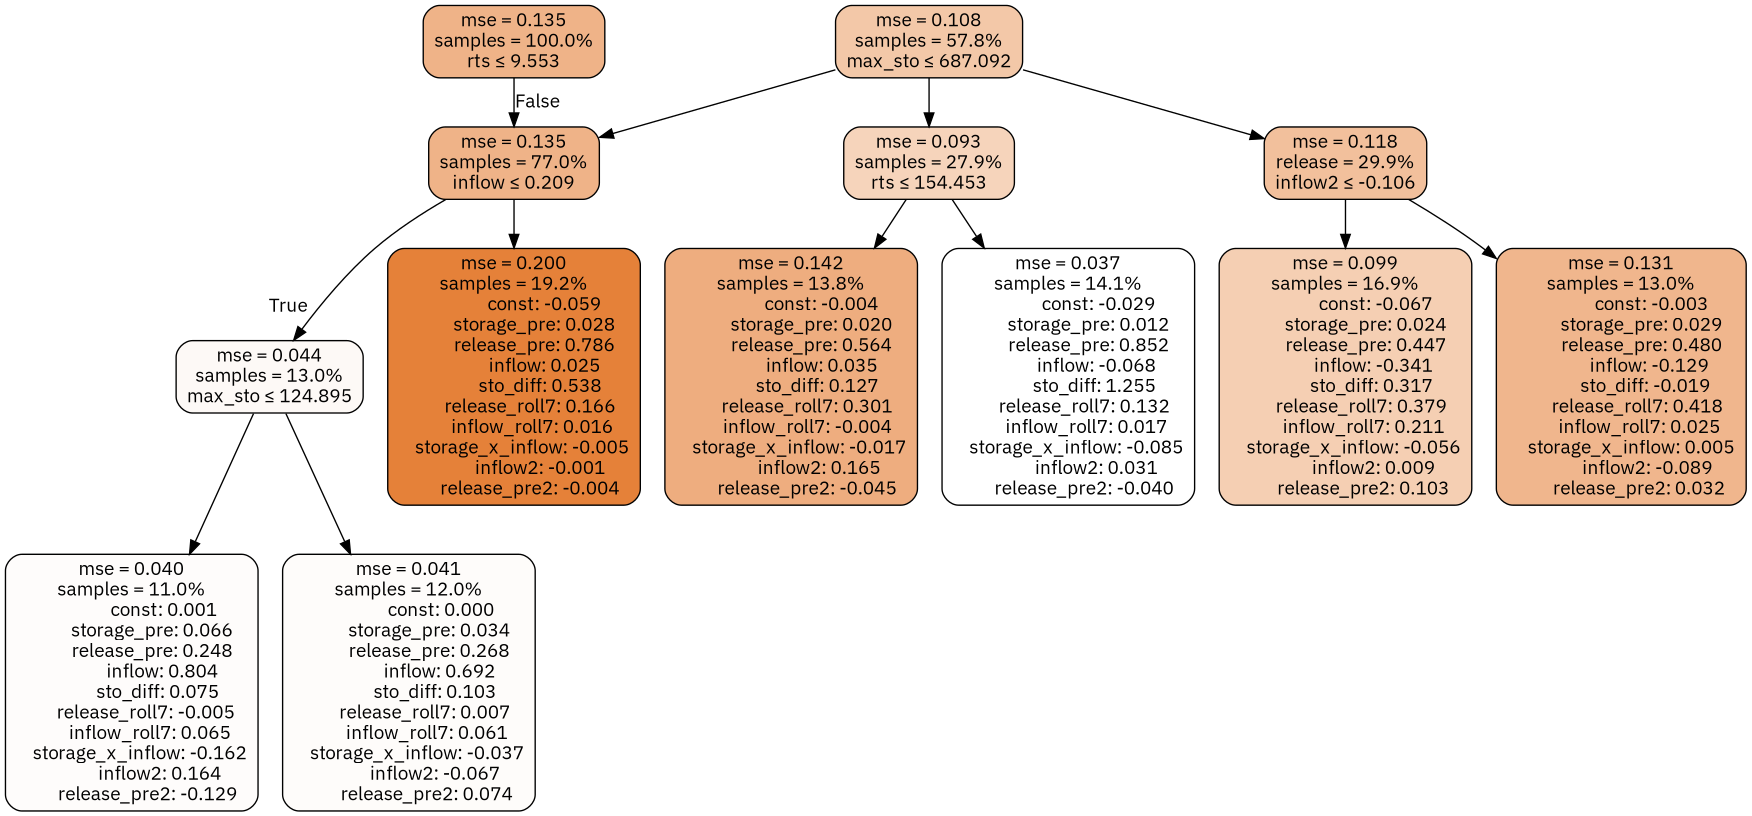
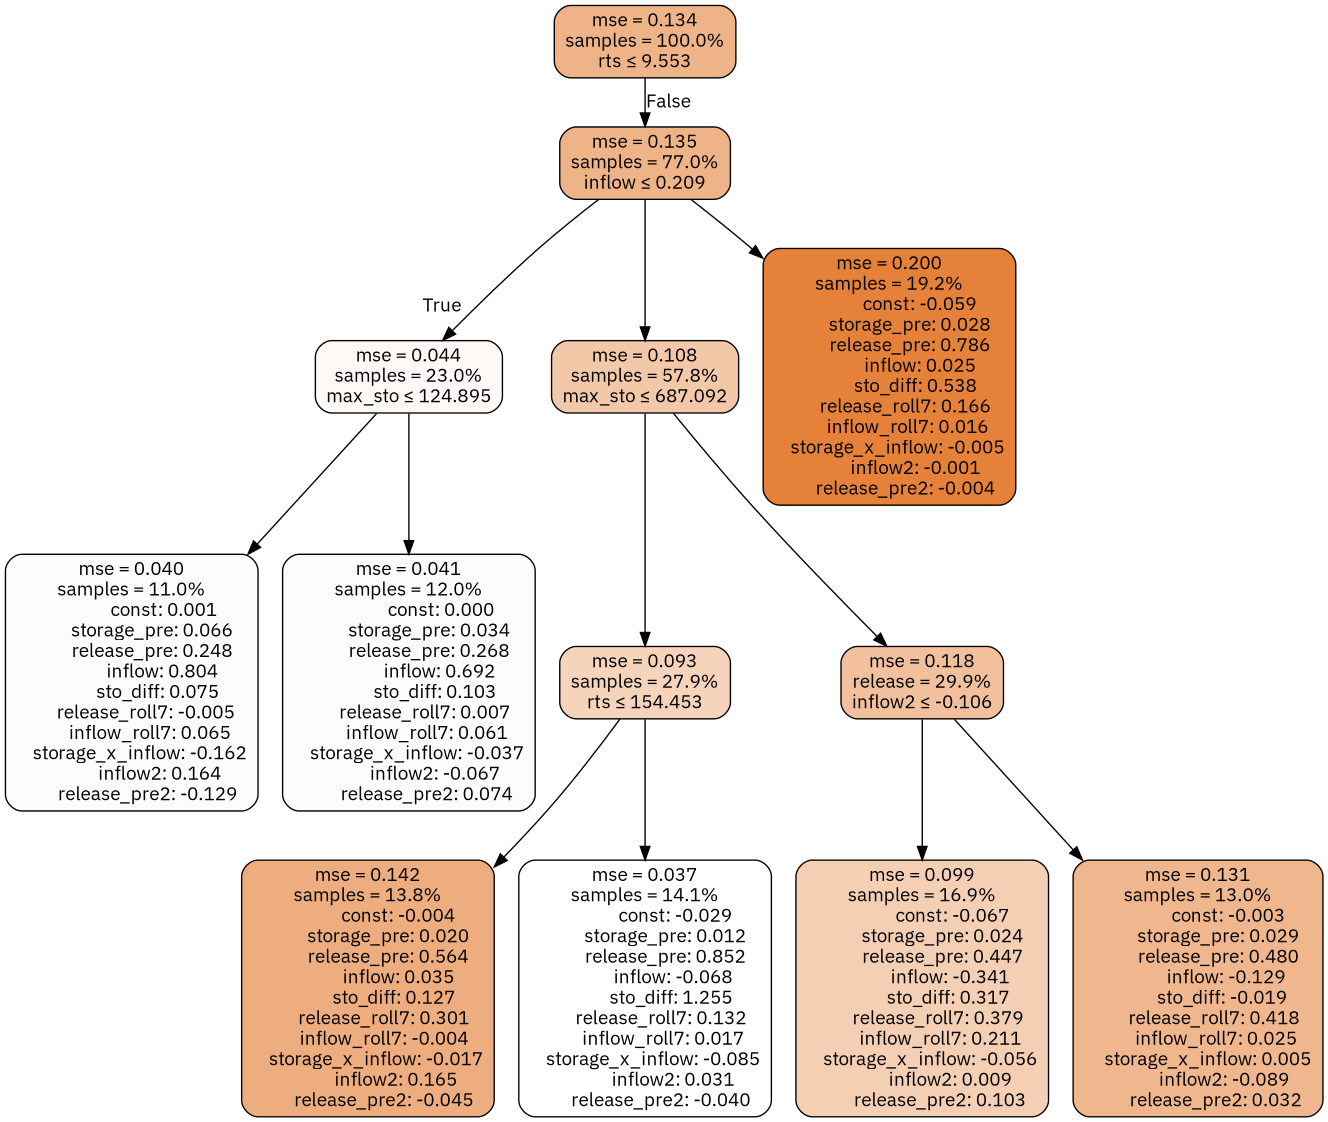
(514, 42) -> (645, 42)
(724, 102) -> (645, 263)
(270, 377) -> (409, 377)
